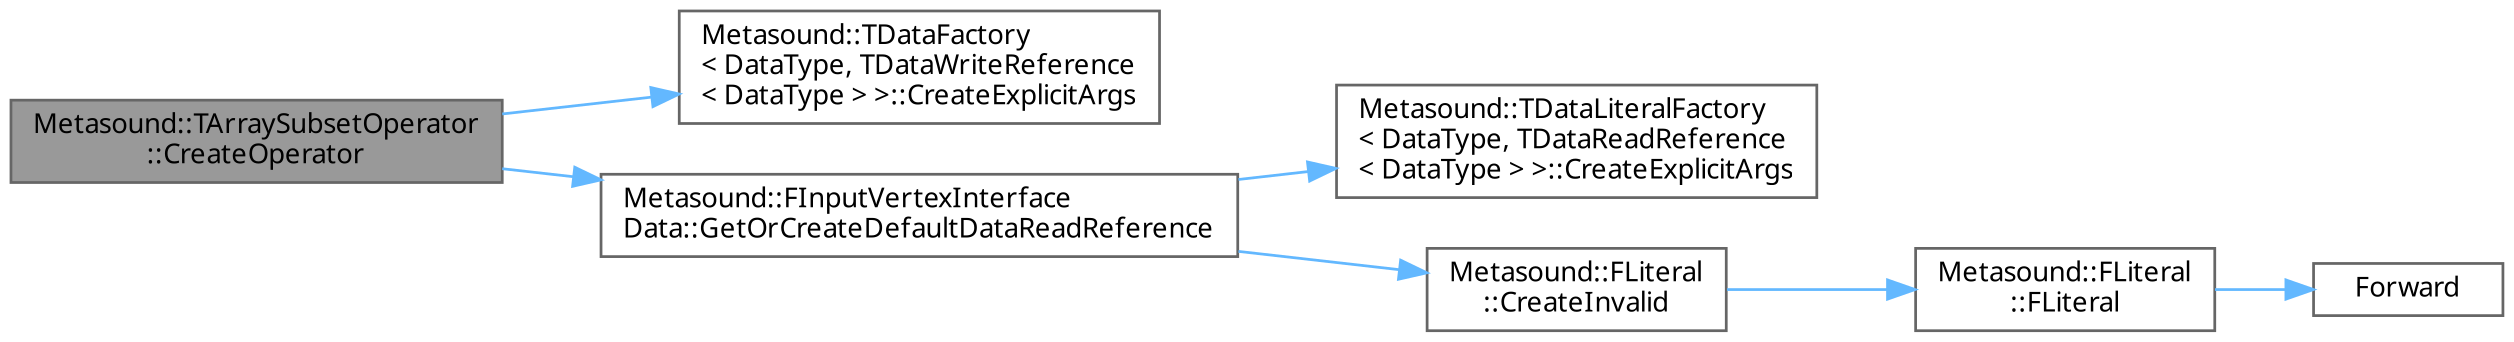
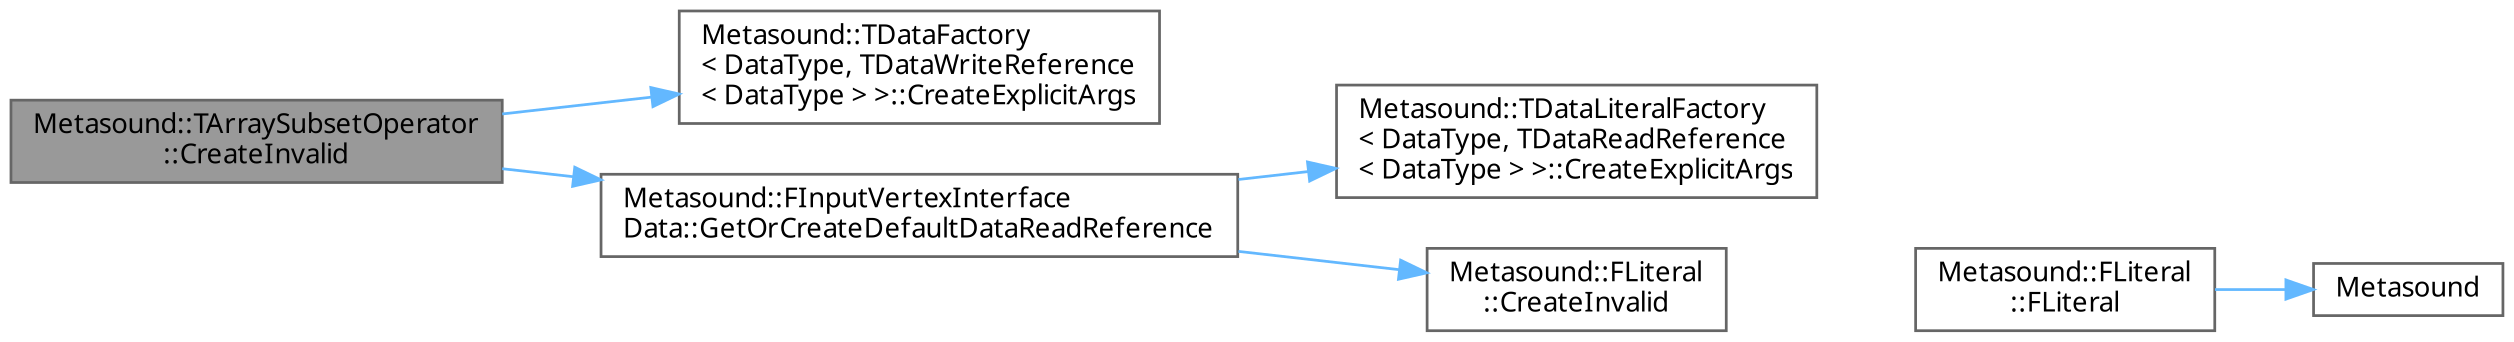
(257, 141) -> (257, 141)
(1807, 290) -> none
(2408, 290) -> (2408, 290)
